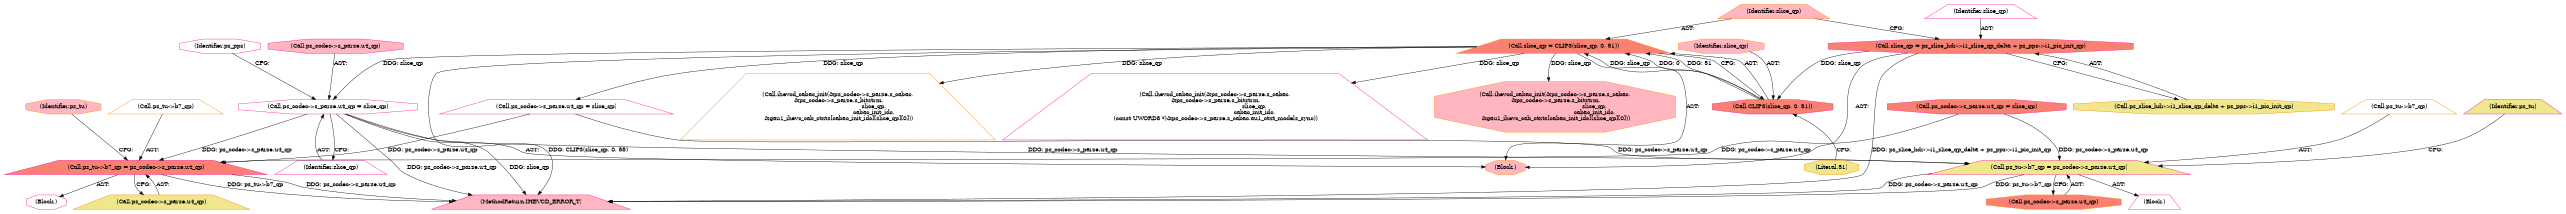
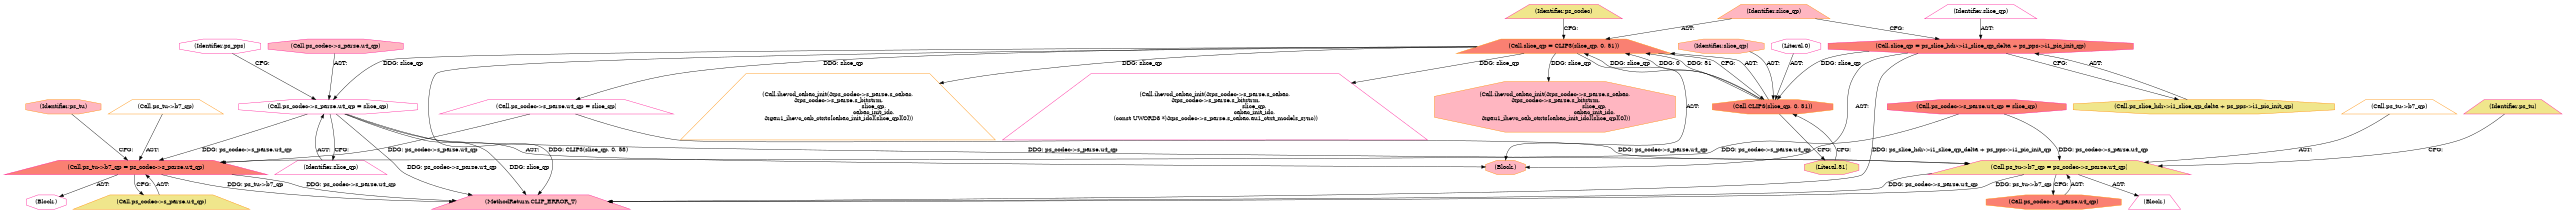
none -> (1564, 12)
none -> (1796, 46)
(1773, 107) -> (1773, 107)
none -> (1801, 136)
(1832, 167) -> (1832, 167)
(531, 202) -> (531, 202)
